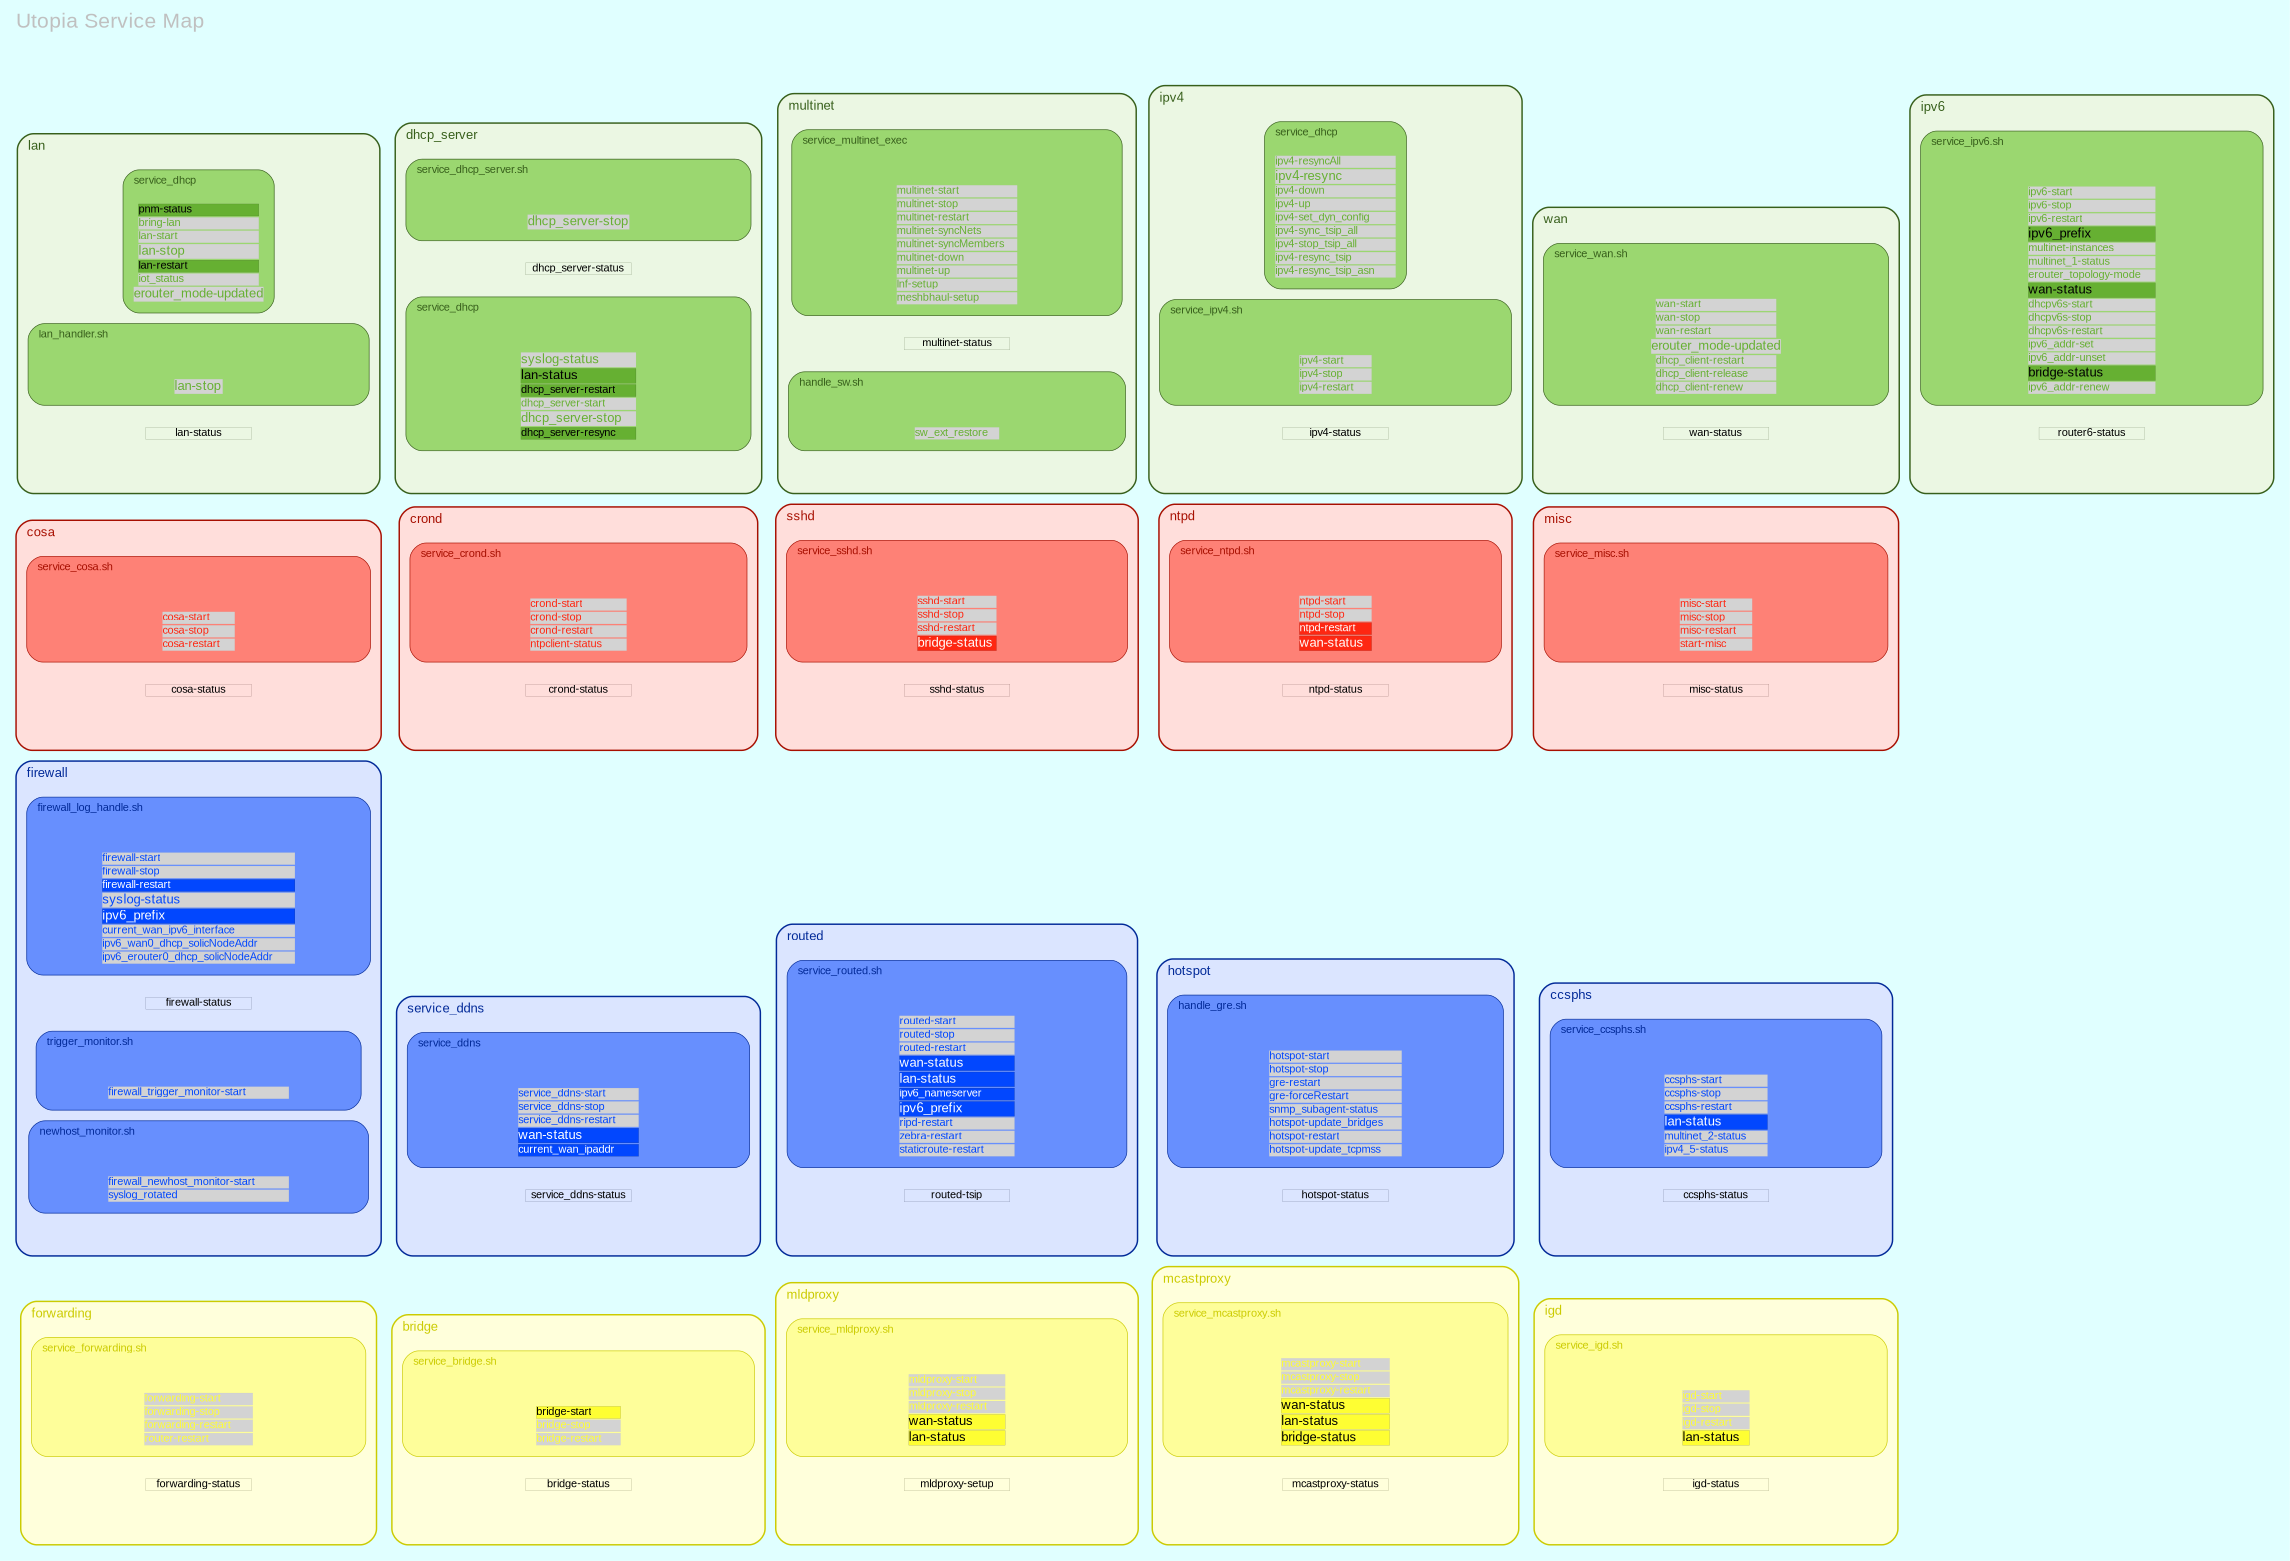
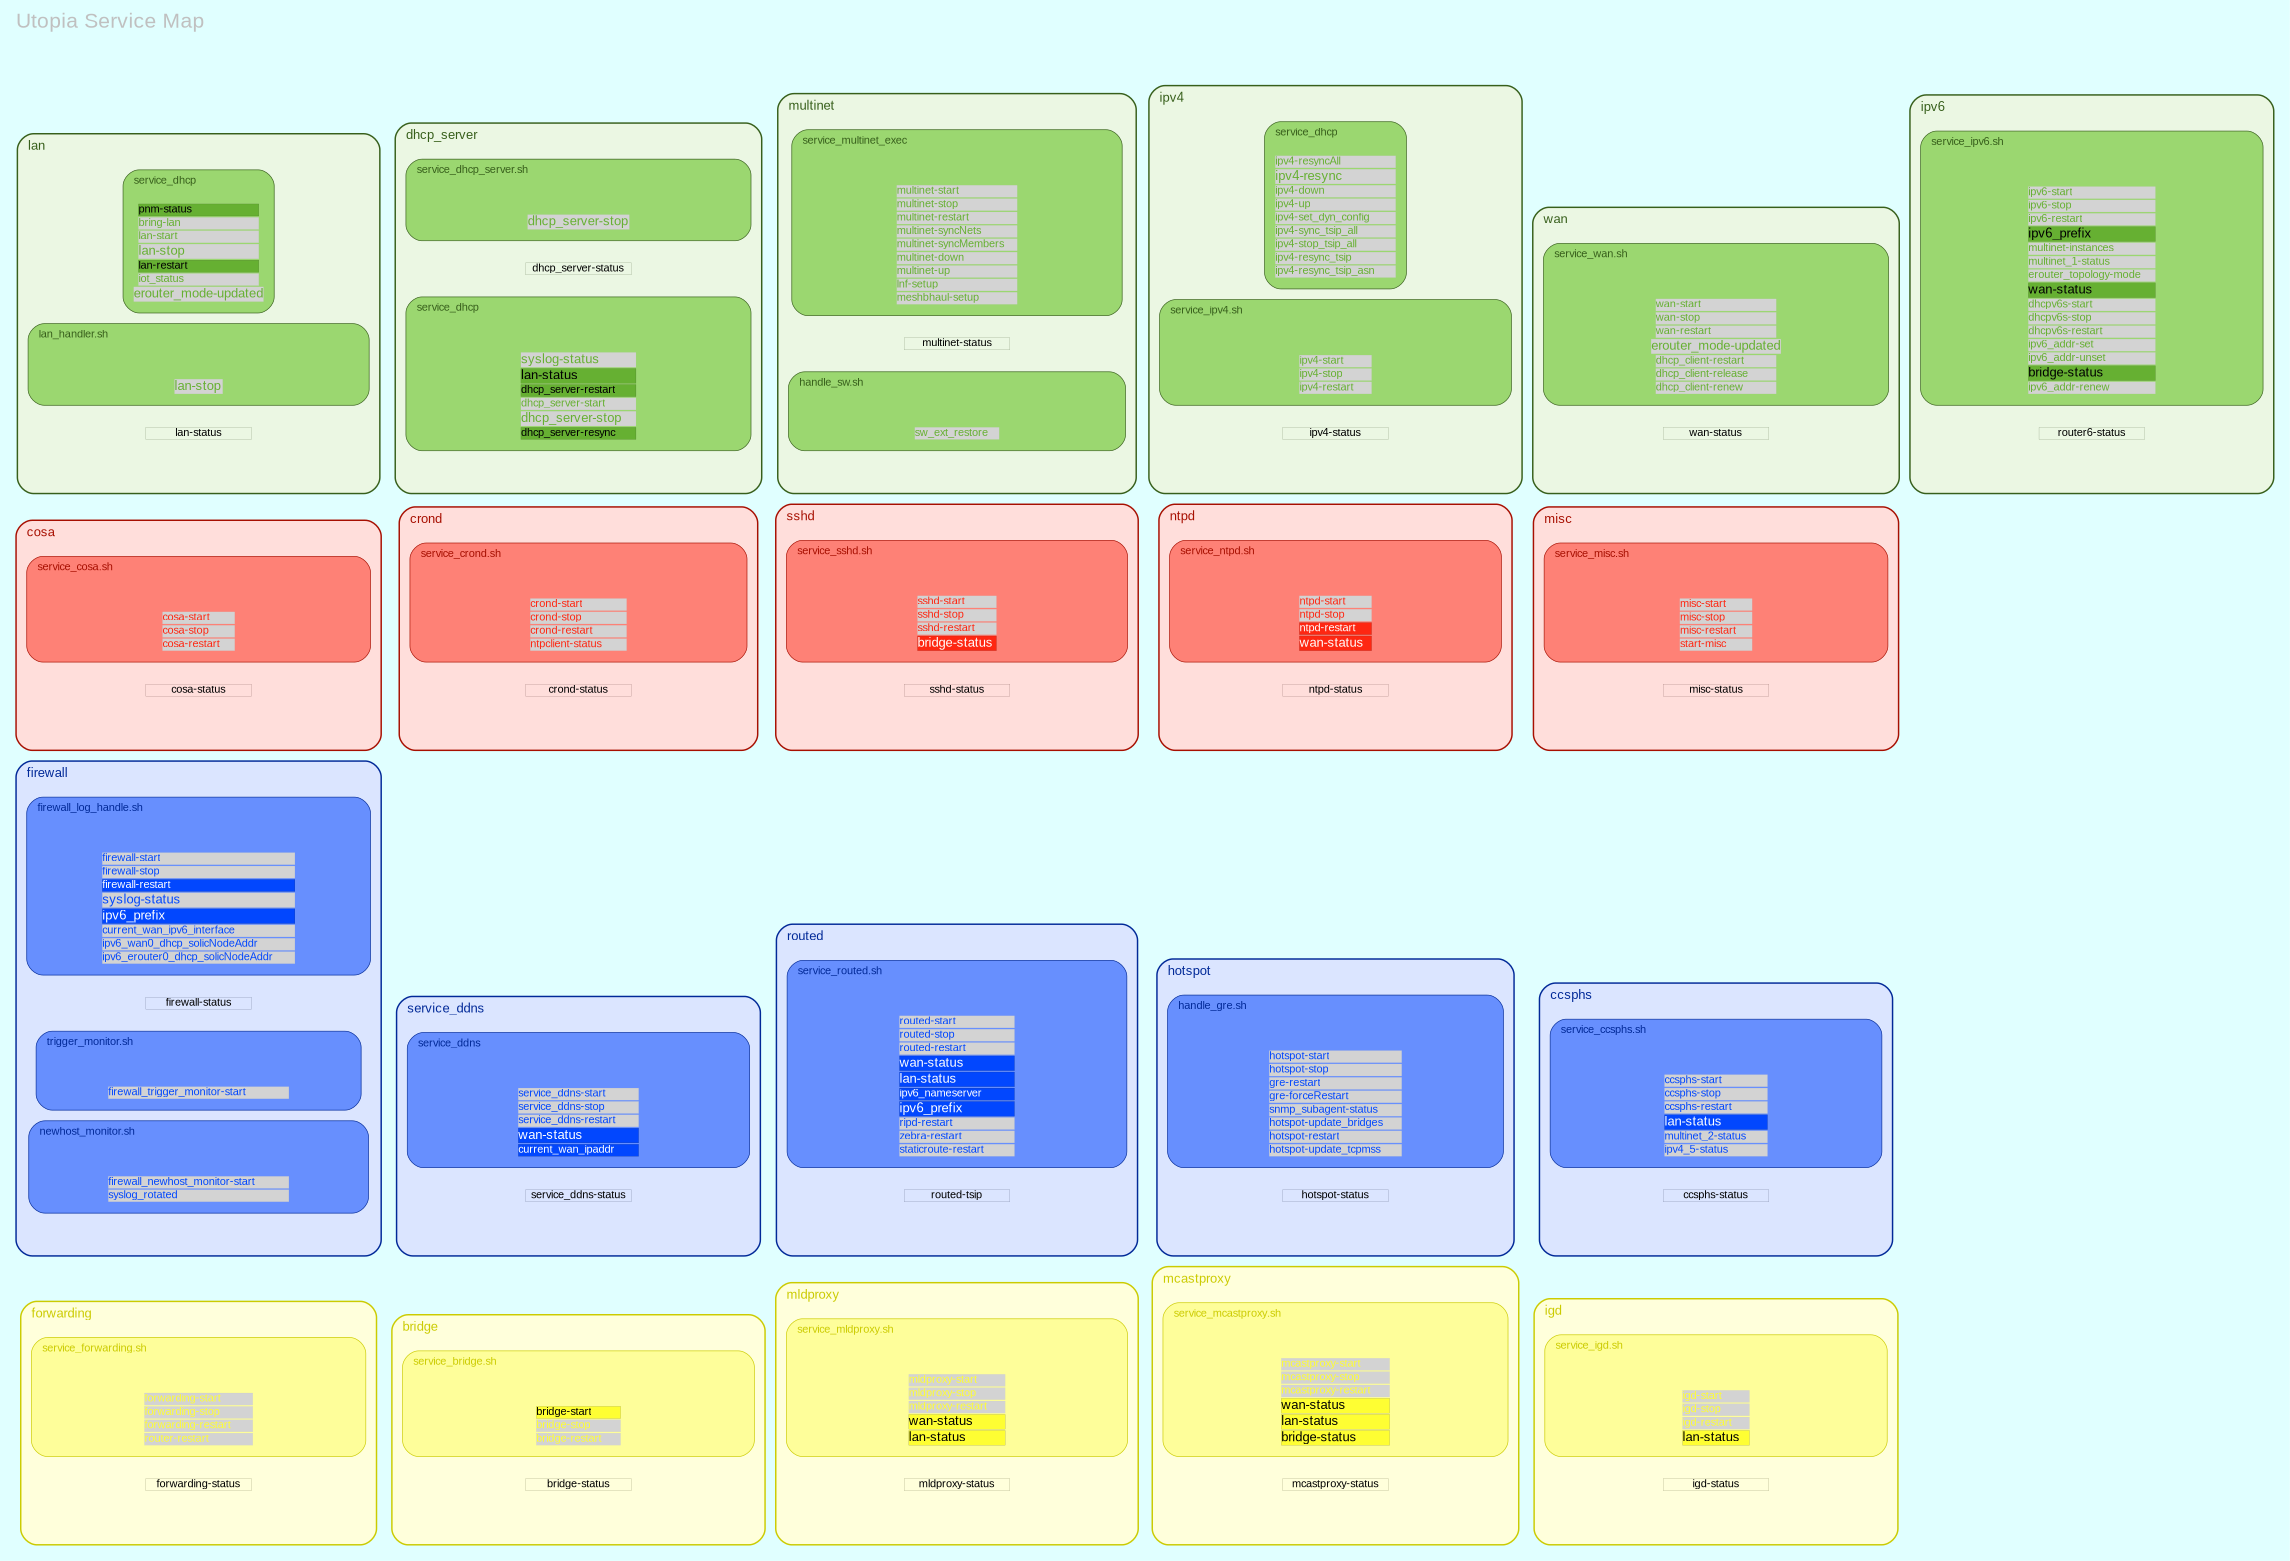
(957, 1485) -> (957, 1485)
